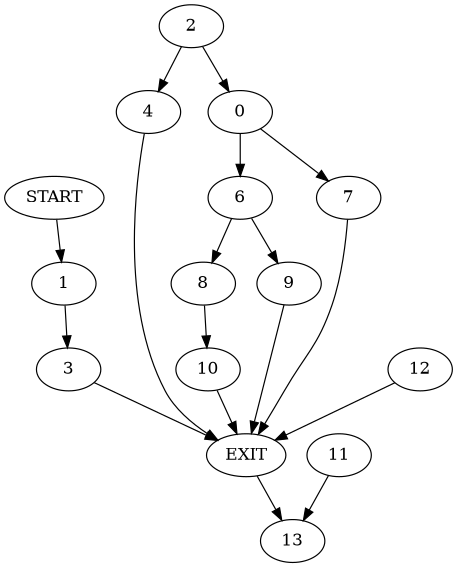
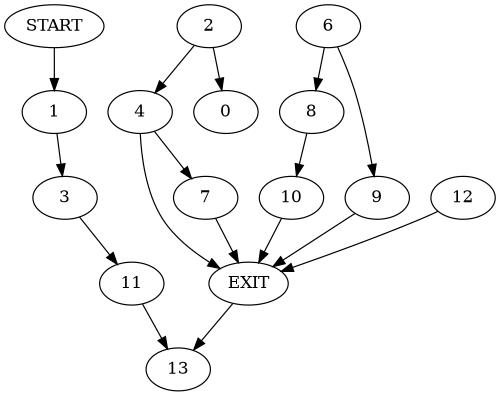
(240, 149) -> none
(290, 151) -> (169, 150)
(150, 409) -> (95, 236)
